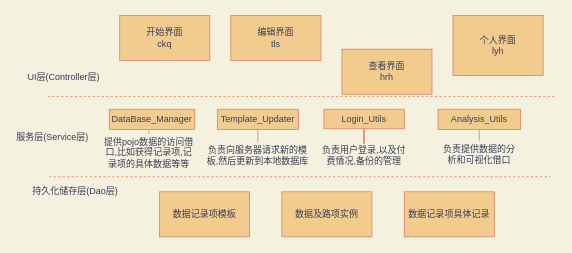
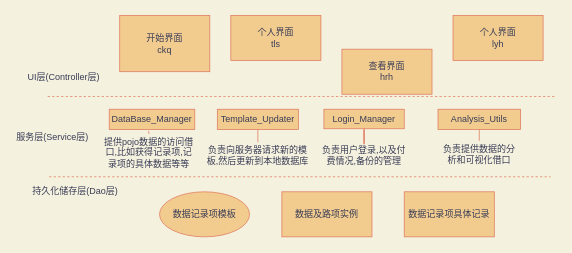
(165, 38) -> (165, 44)
(276, 38) -> (276, 38)
(498, 45) -> (498, 38)
(364, 119) -> (364, 119)
(204, 214) -> (204, 214)
